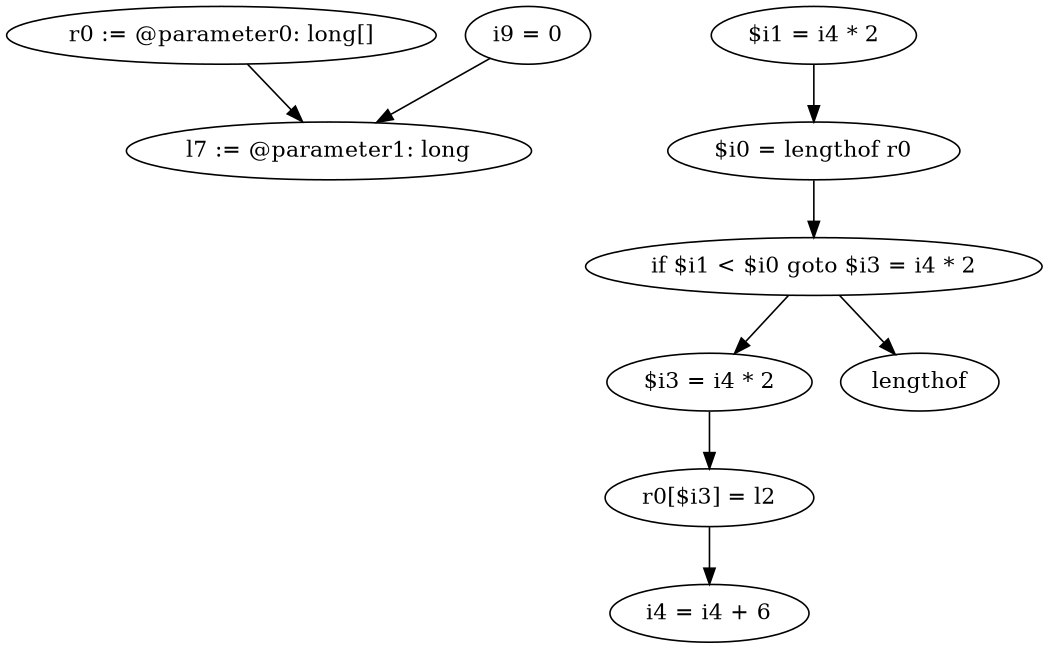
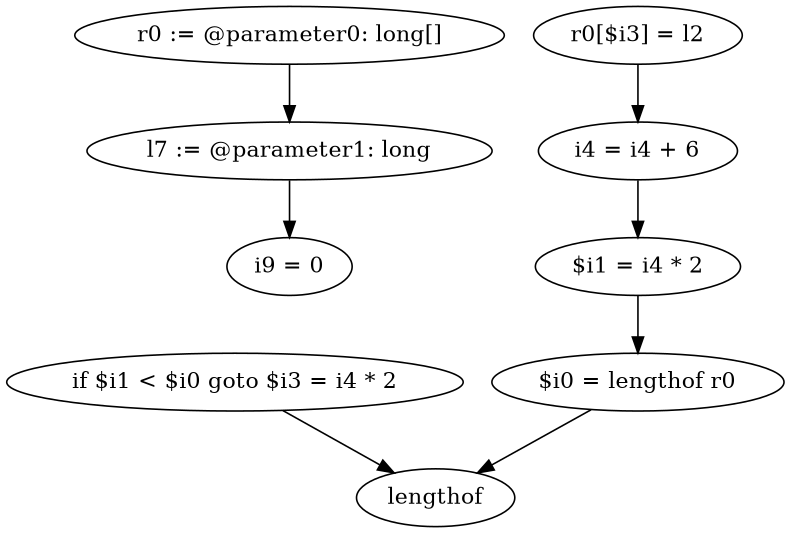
(441, 86) -> (290, 201)
none -> (638, 201)
(814, 201) -> (541, 437)
(709, 382) -> none
